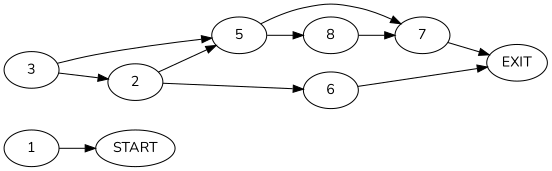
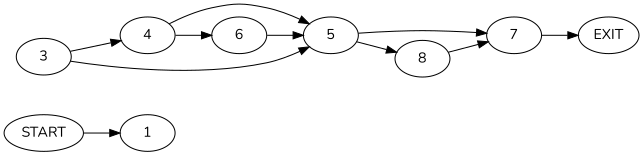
(418, 77) -> (280, 35)
(135, 82) -> (148, 35)
(72, 148) -> (97, 133)
